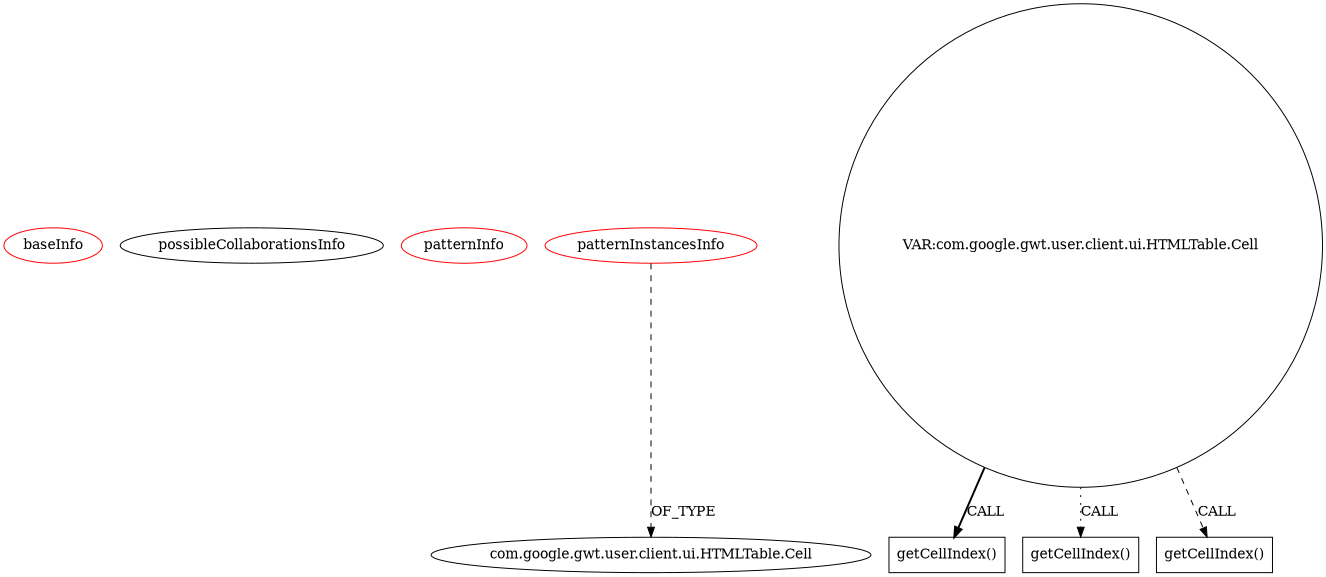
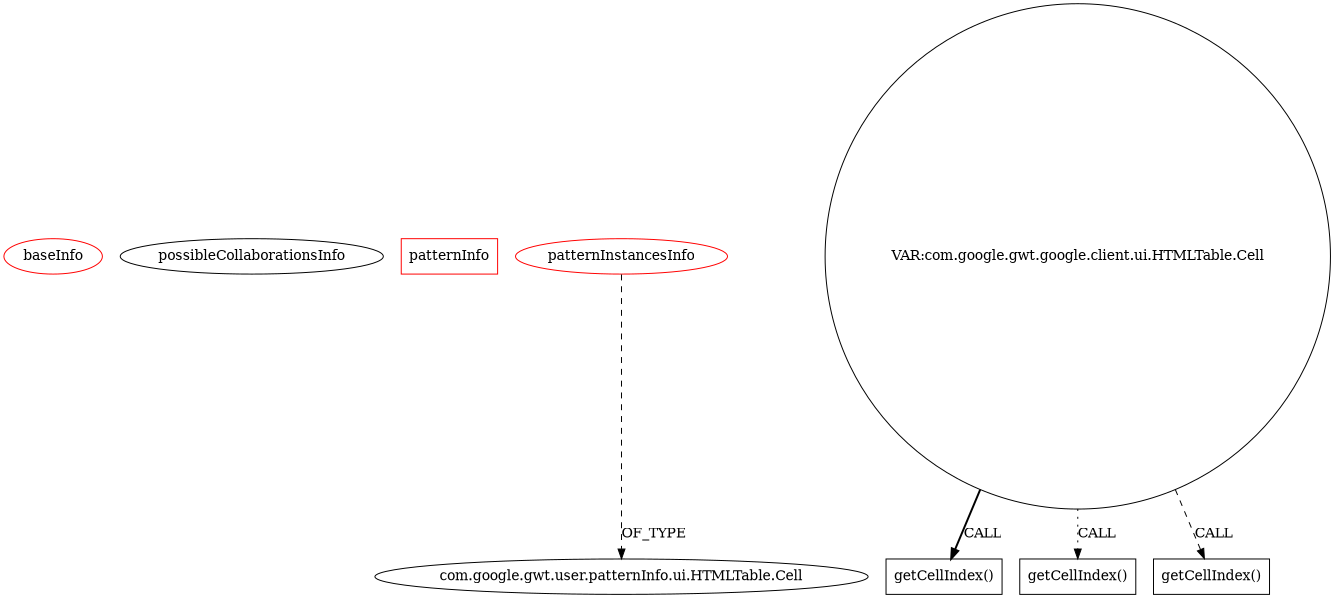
(464, 246) -> (449, 256)
(1081, 246) -> (1078, 256)
(651, 555) -> (622, 577)
